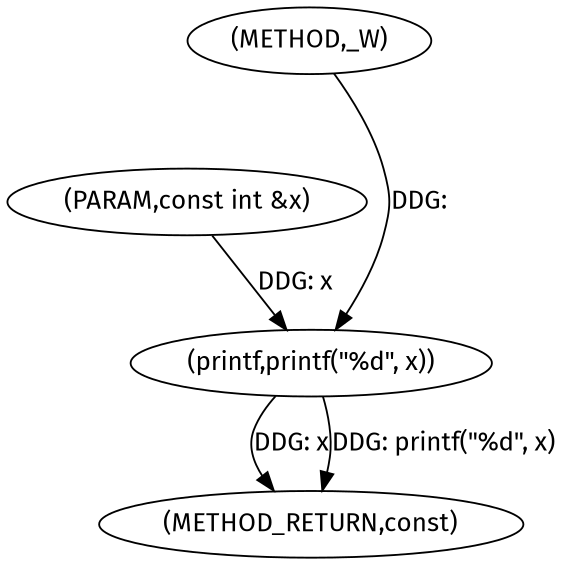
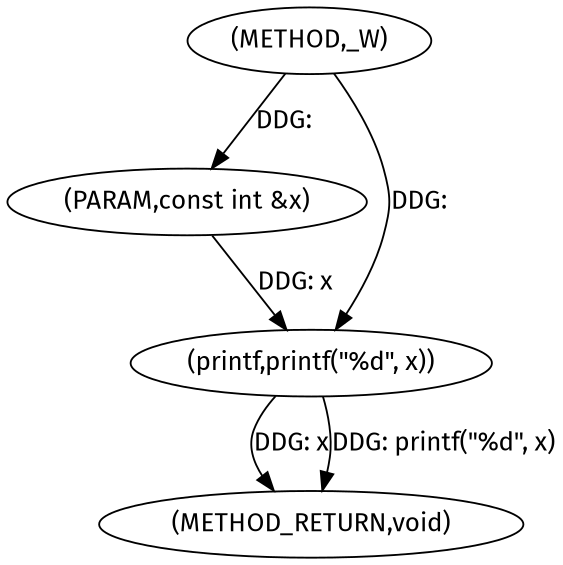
none -> (254, 114)
(311, 524) -> (311, 524)
